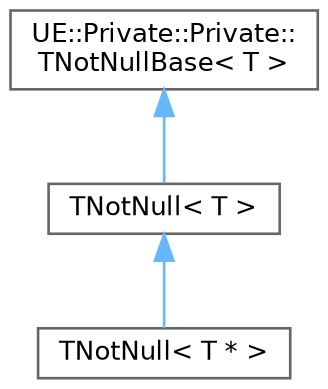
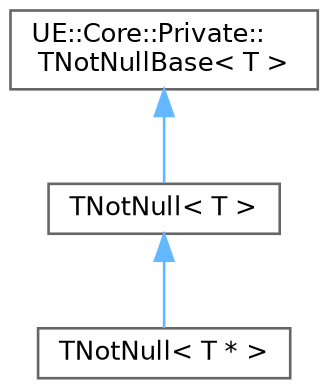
(164, 50) -> (164, 50)
